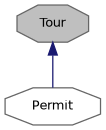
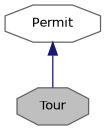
(53, 72) -> (53, 72)
